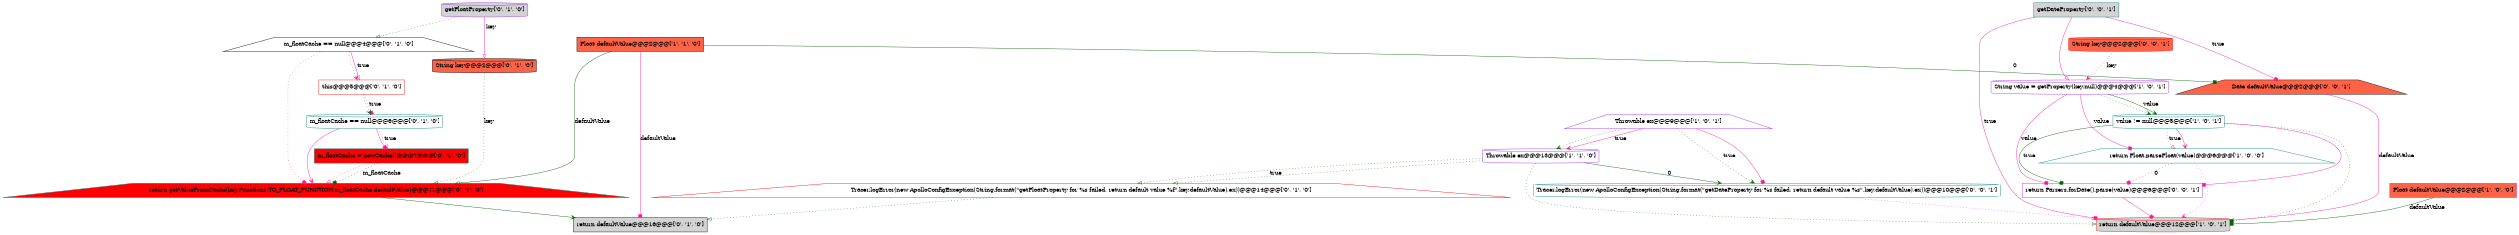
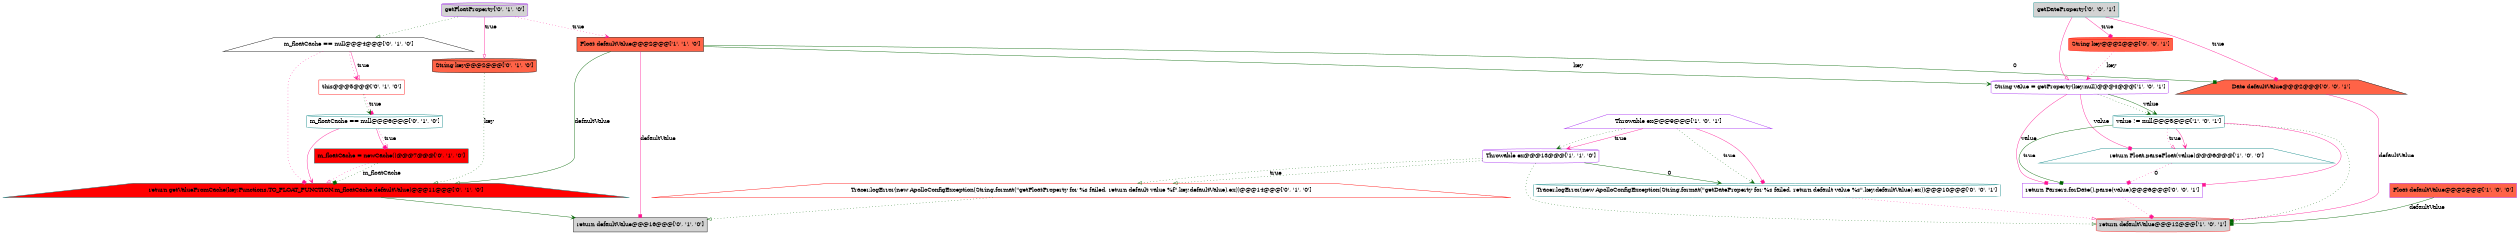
(491, 27) -> (491, 27)
none -> (560, 27)
none -> (1345, 65)
(1985, 132) -> (2097, 26)
(2207, 192) -> none
(2136, 207) -> (2136, 207)
